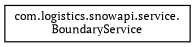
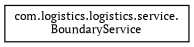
(97, 24) -> (97, 24)
